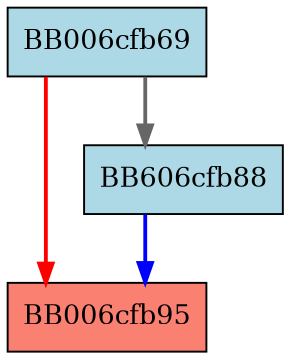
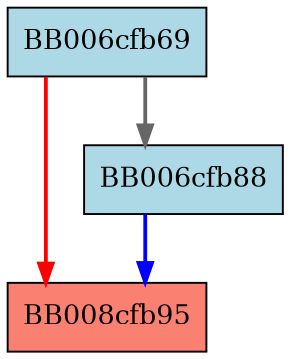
(183, 180) -> (183, 180)
(107, 317) -> (107, 317)
